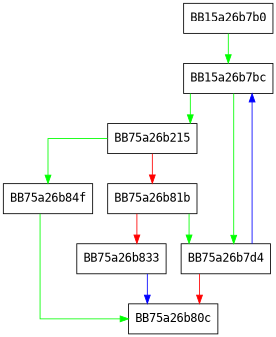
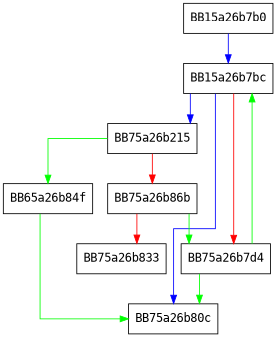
(228, 44) -> (228, 44)
(190, 104) -> (190, 104)
(234, 164) -> (234, 164)
(252, 173) -> (252, 173)
(48, 199) -> (48, 199)
(152, 199) -> (152, 199)
(147, 285) -> (215, 215)
(199, 285) -> (199, 285)
